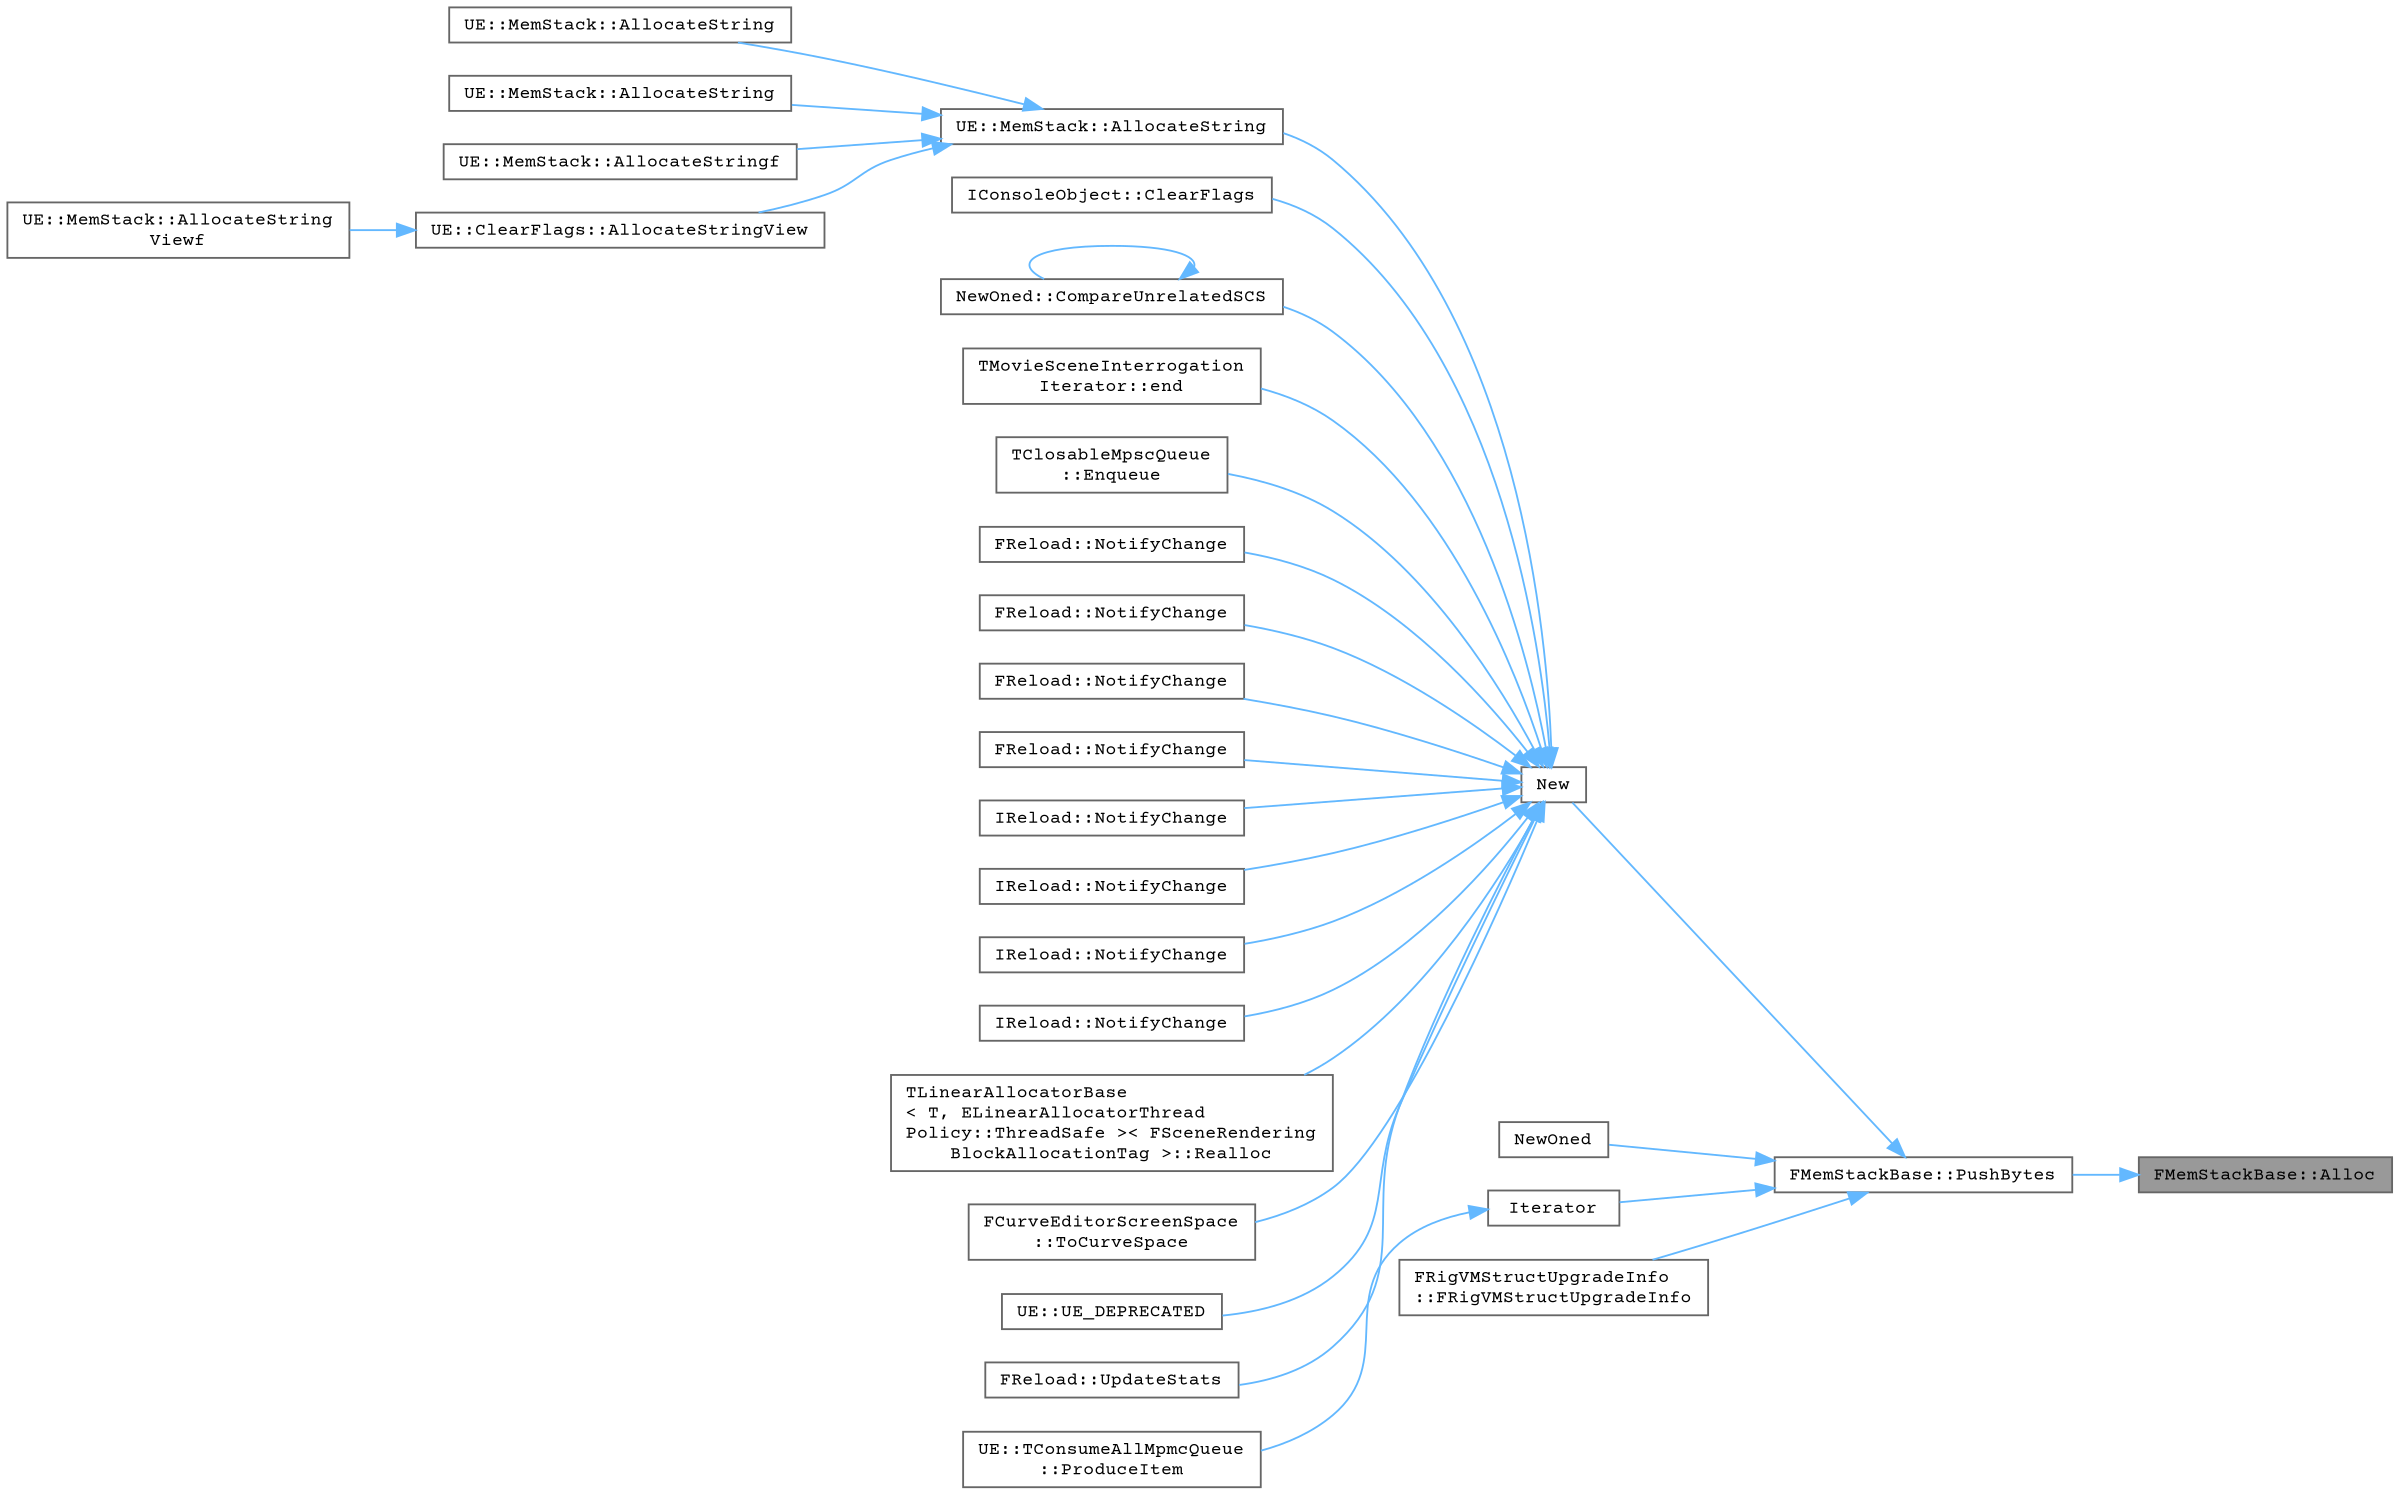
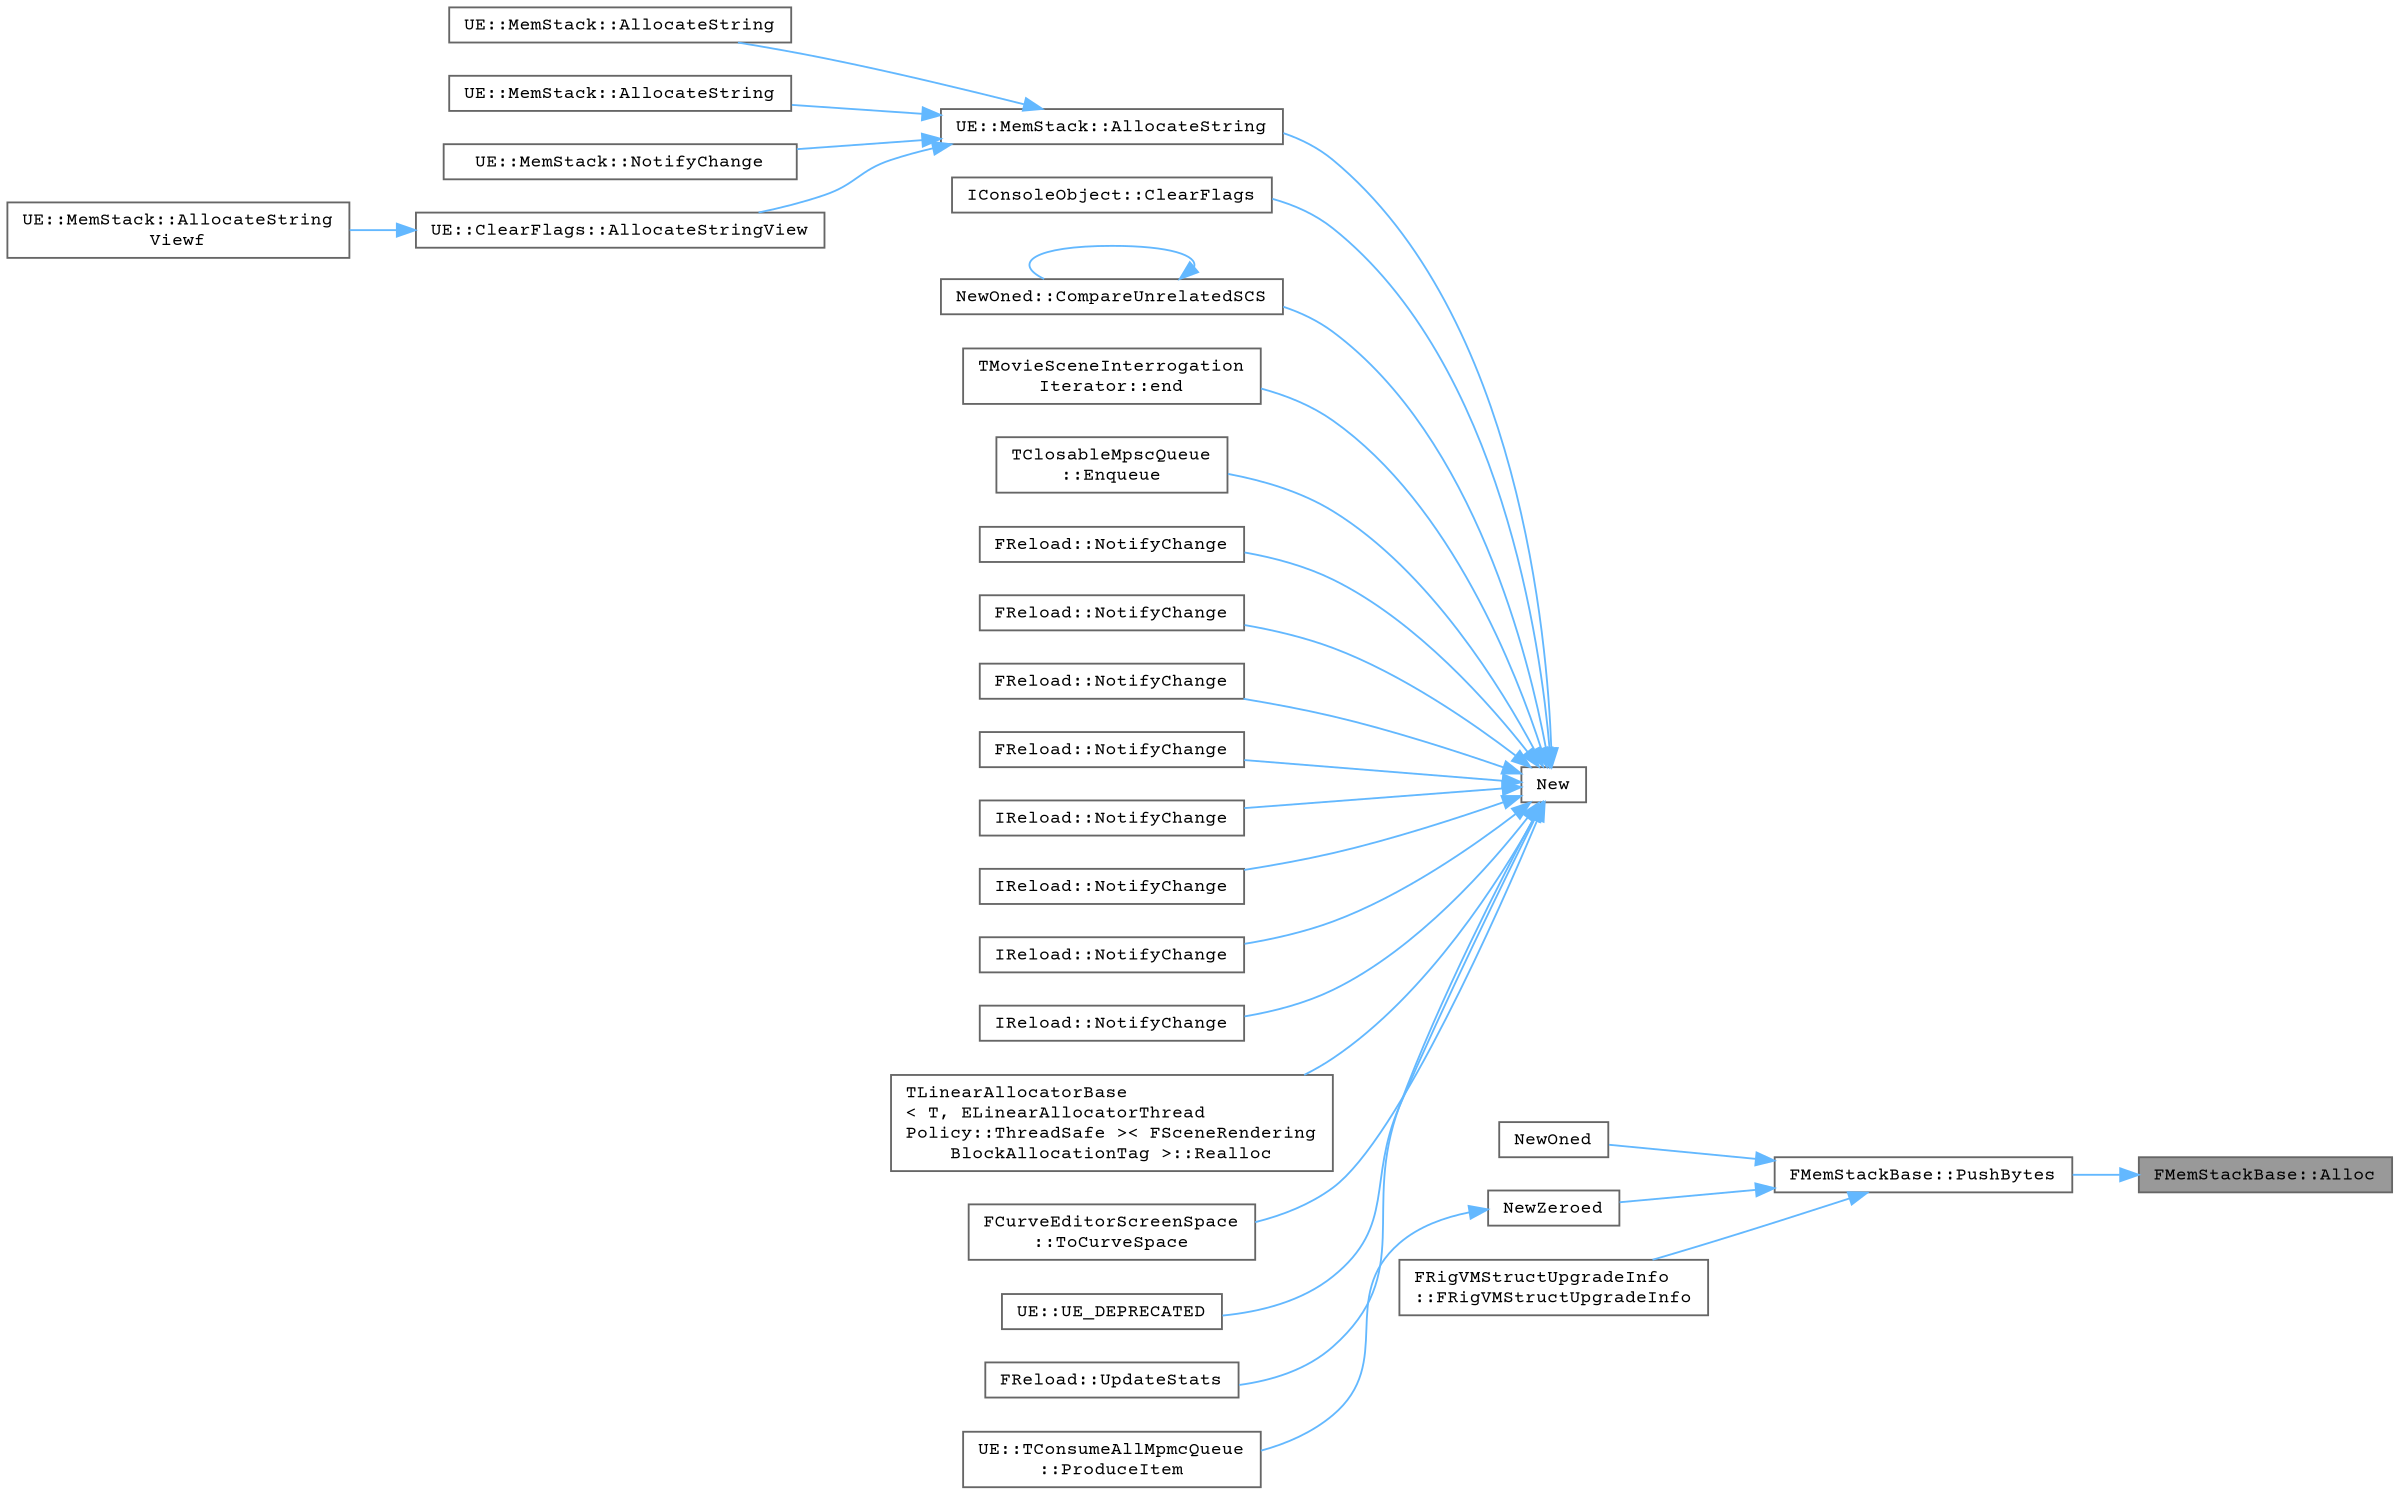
(620, 162) -> (620, 162)
(1732, 973) -> none
(1554, 1208) -> (1554, 1208)
